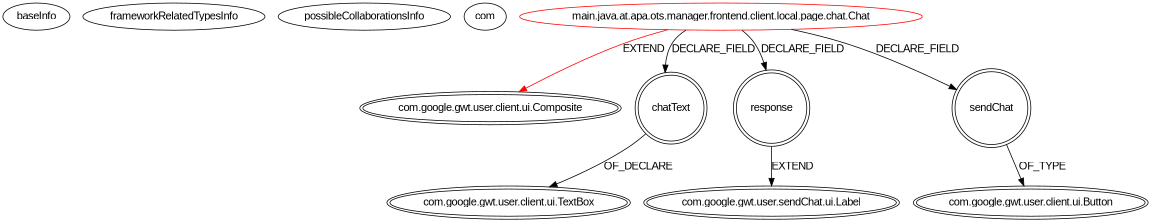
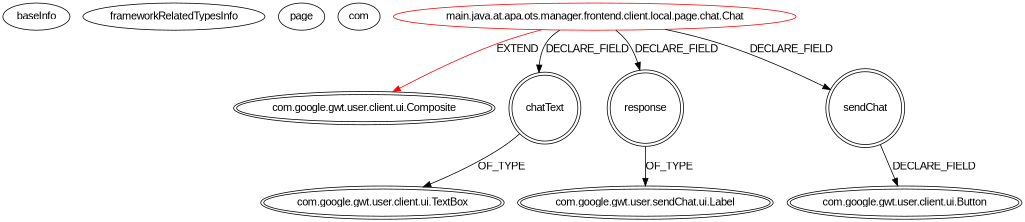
(364, 17) -> (302, 17)
(638, 167) -> (501, 167)
(792, 167) -> (669, 167)
(1042, 167) -> (934, 167)
